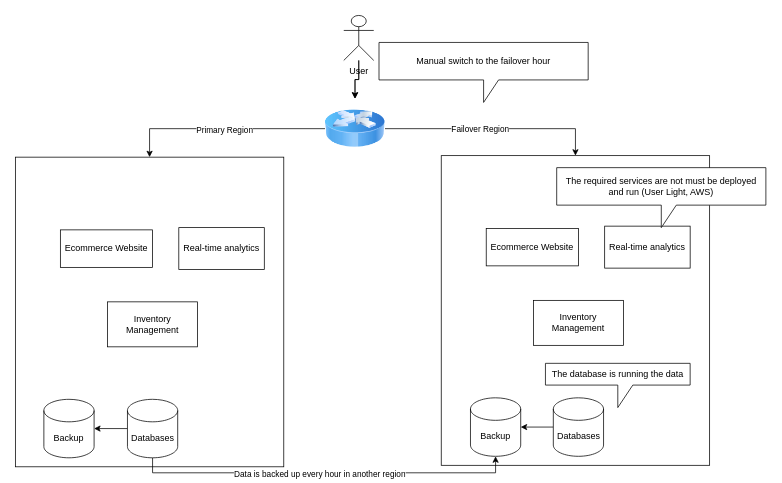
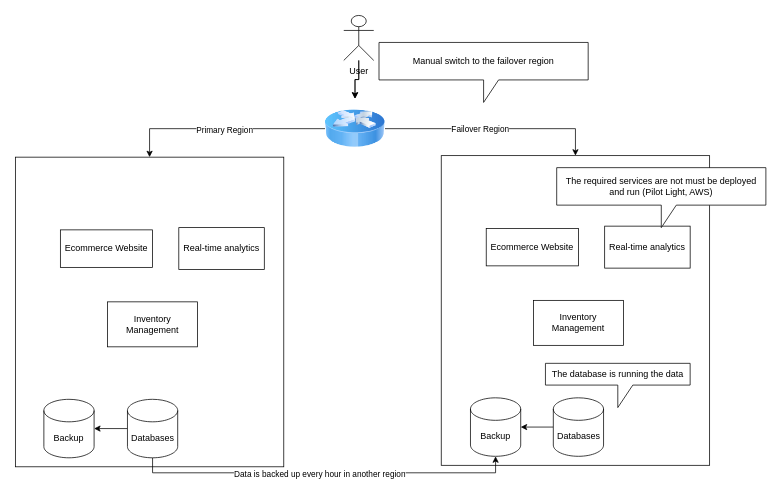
(484, 61) -> (484, 61)
(662, 186) -> (662, 186)
